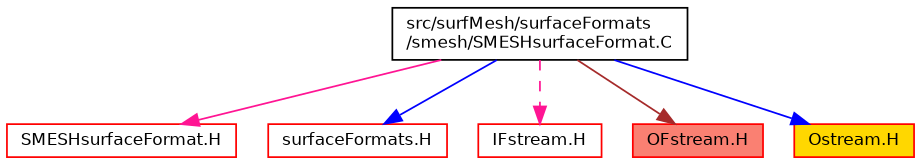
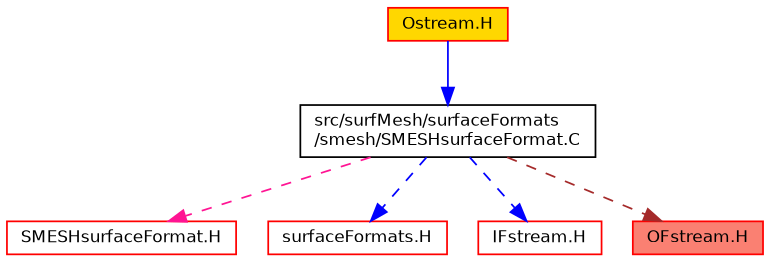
(540, 83) -> (492, 183)
(448, 87) -> (404, 183)
(619, 87) -> (576, 186)
(703, 89) -> (448, 64)
(320, 90) -> (278, 187)
